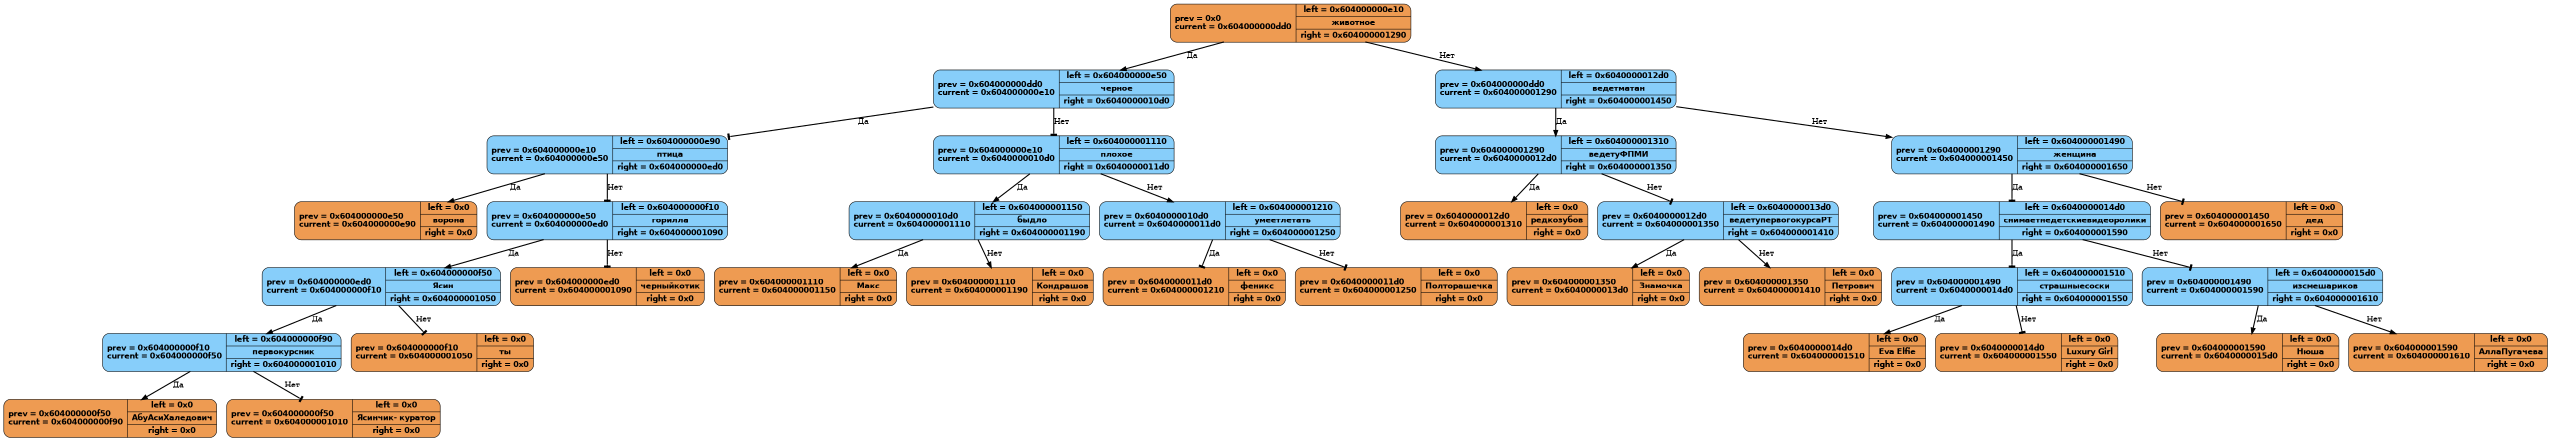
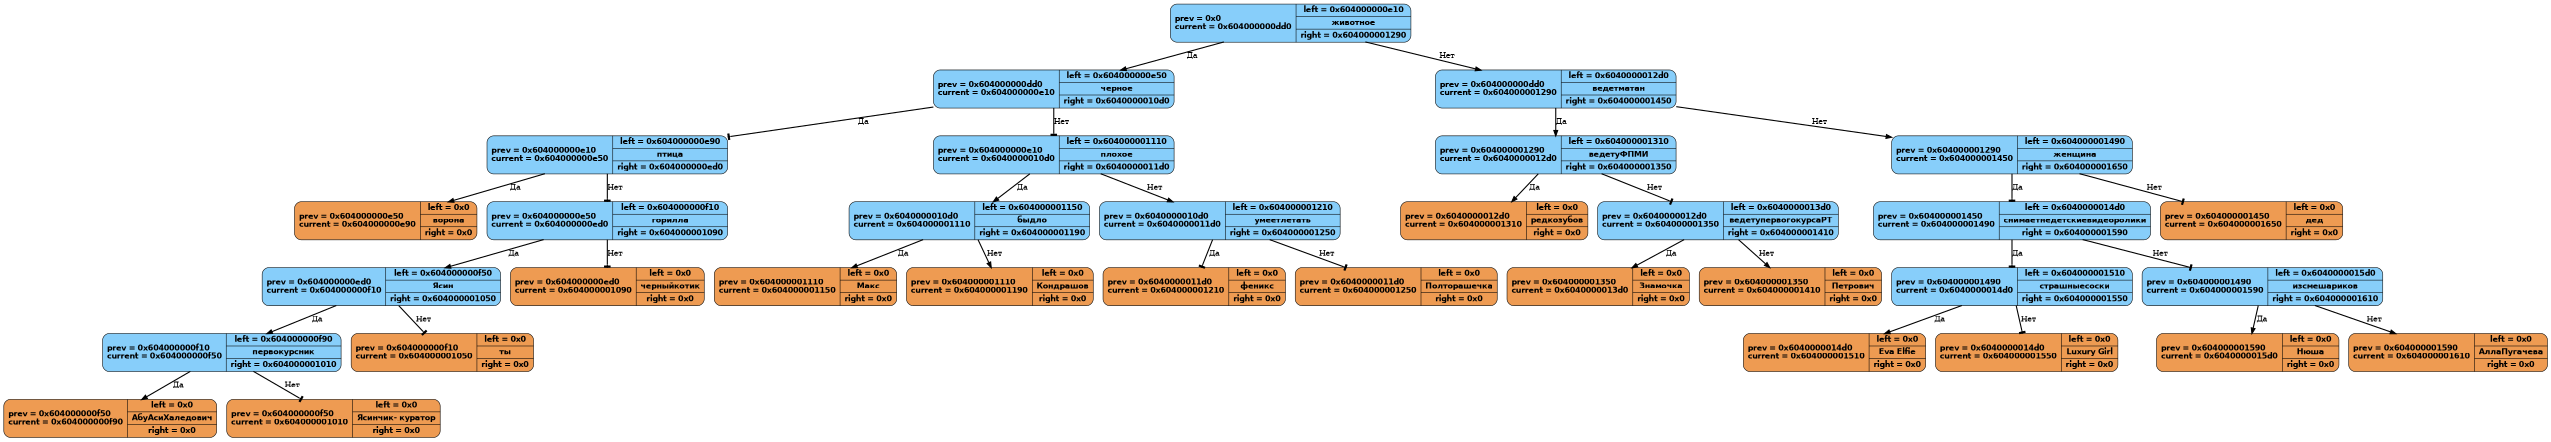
(1291, 23) -> (1291, 23)
